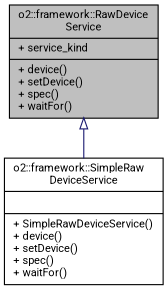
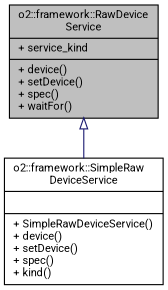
(41, 273) -> (33, 273)
